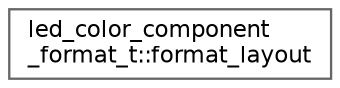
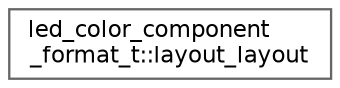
(170, 44) -> (170, 44)
